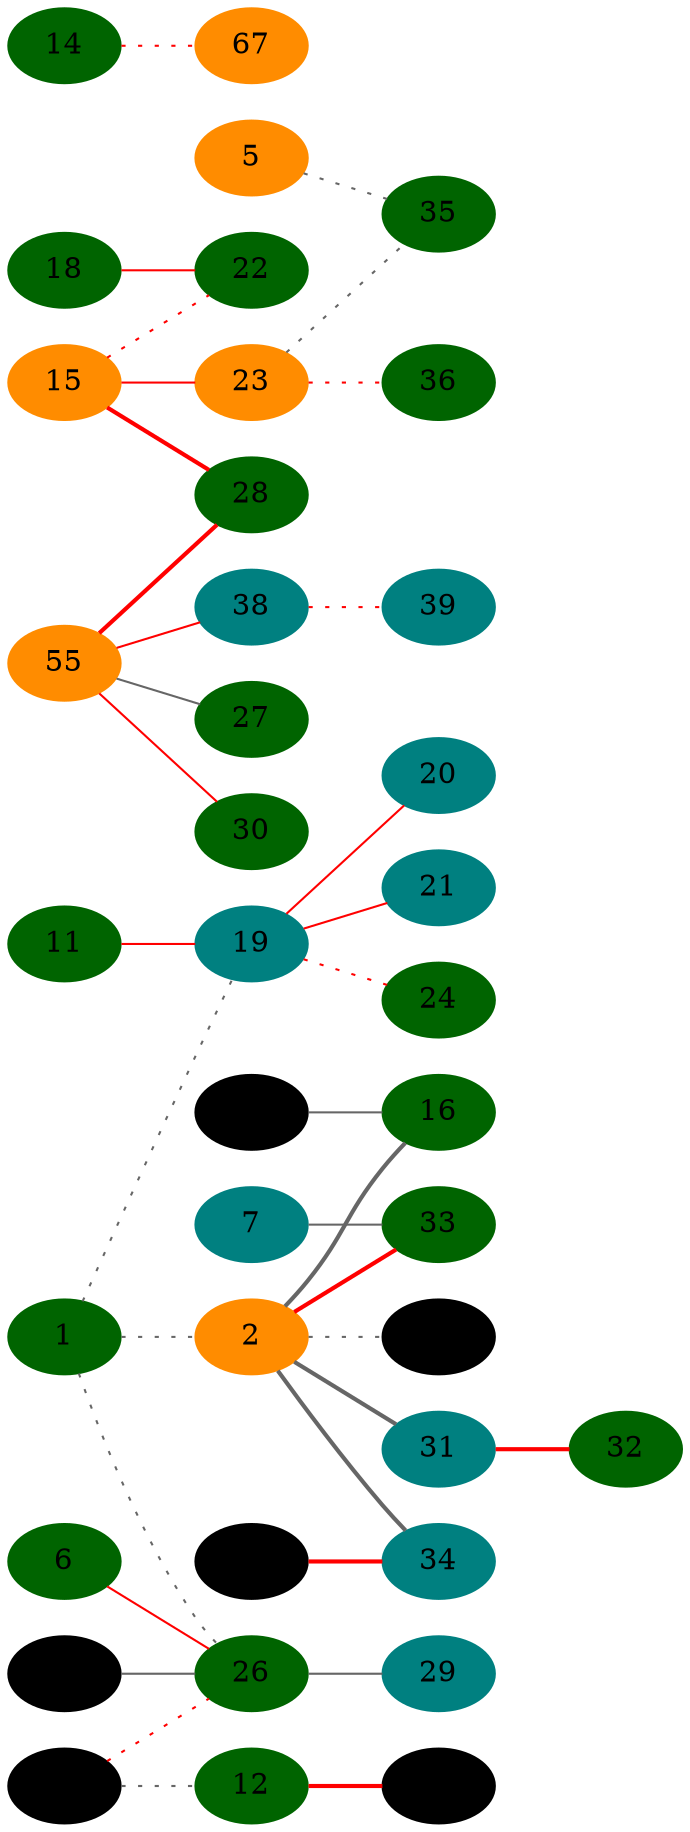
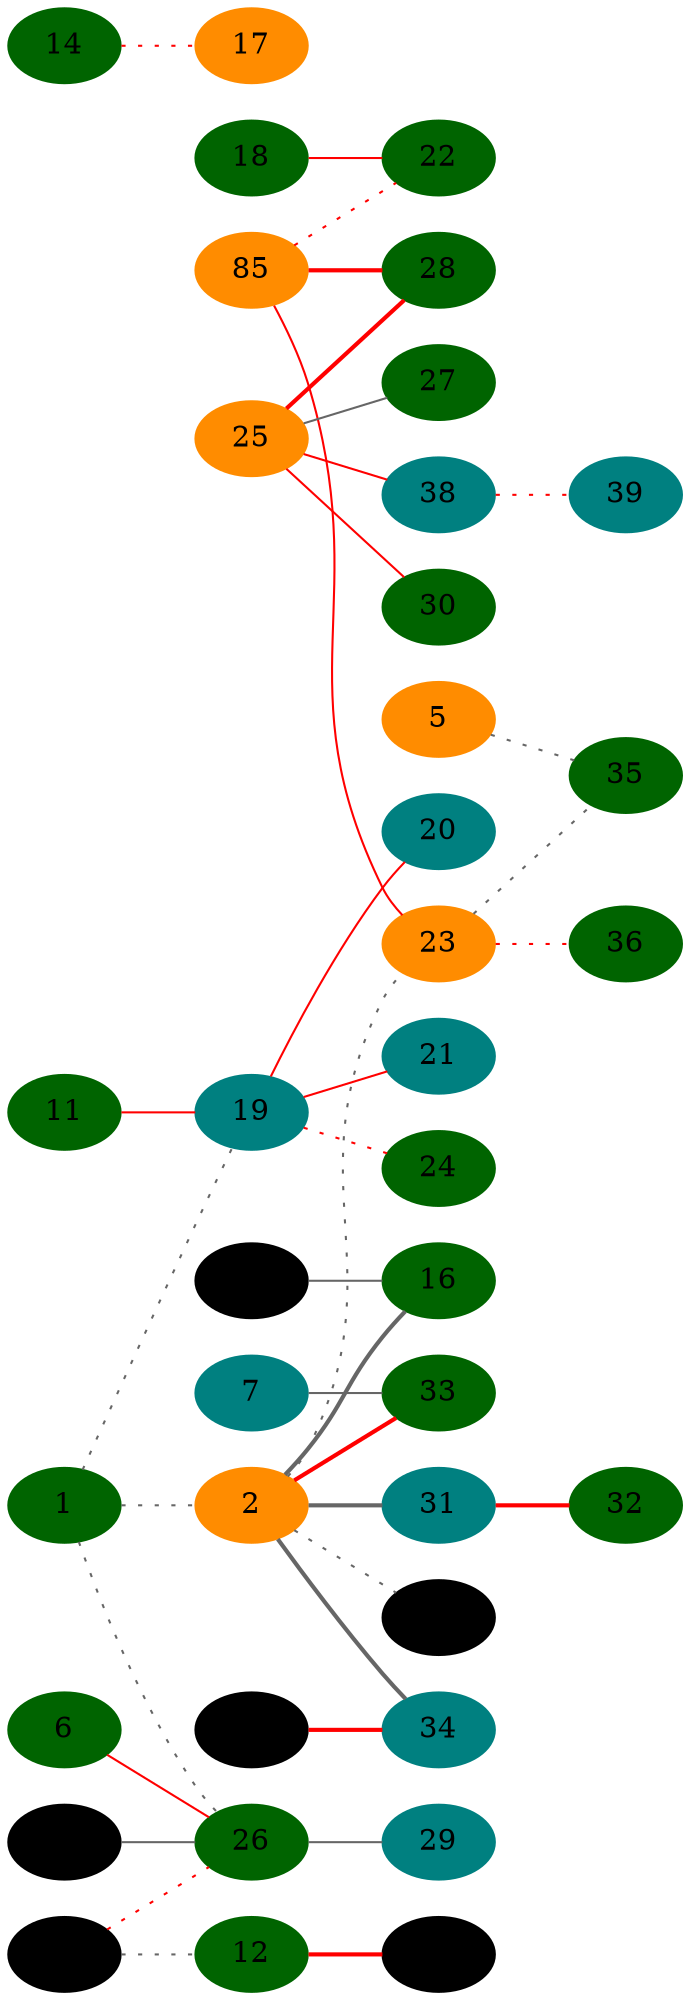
(252, 46) -> (252, 46)
(64, 383) -> (252, 270)
(64, 663) -> (252, 439)
none -> (345, 1225)
